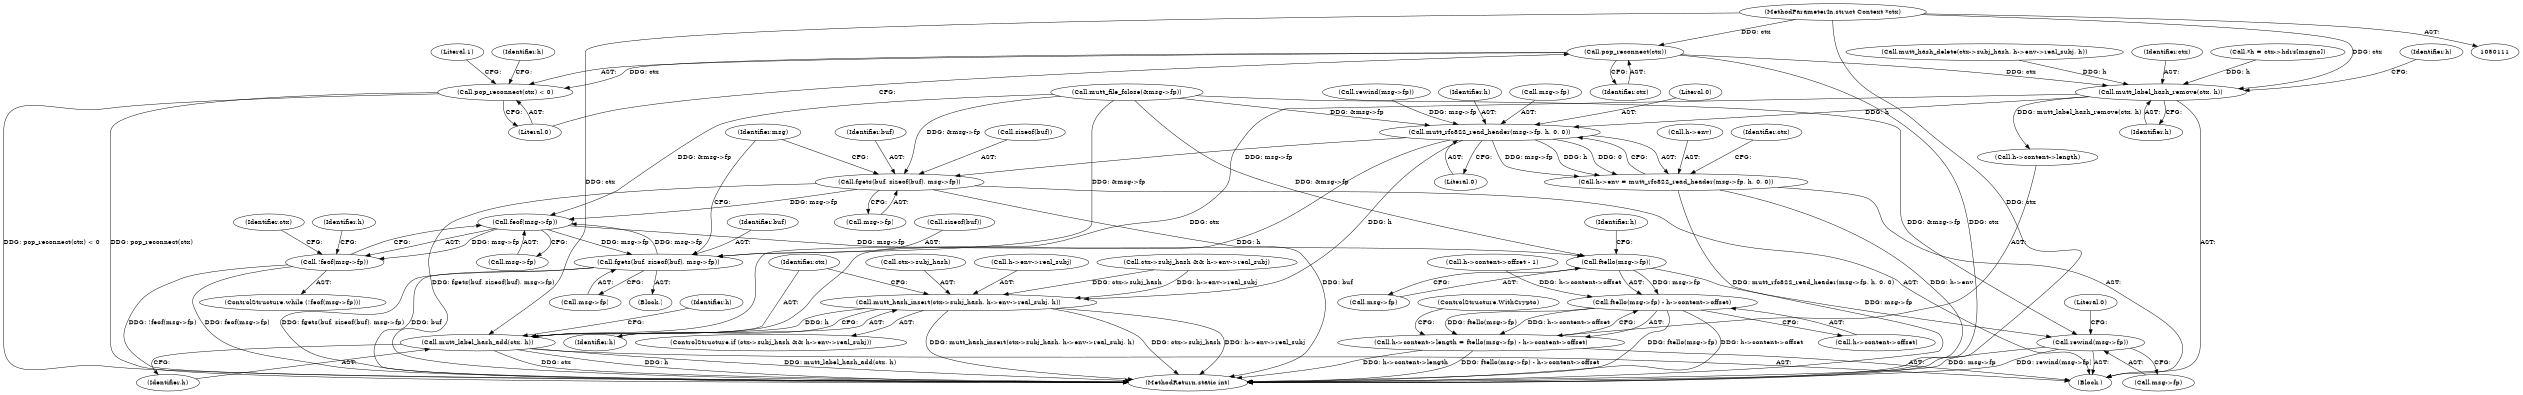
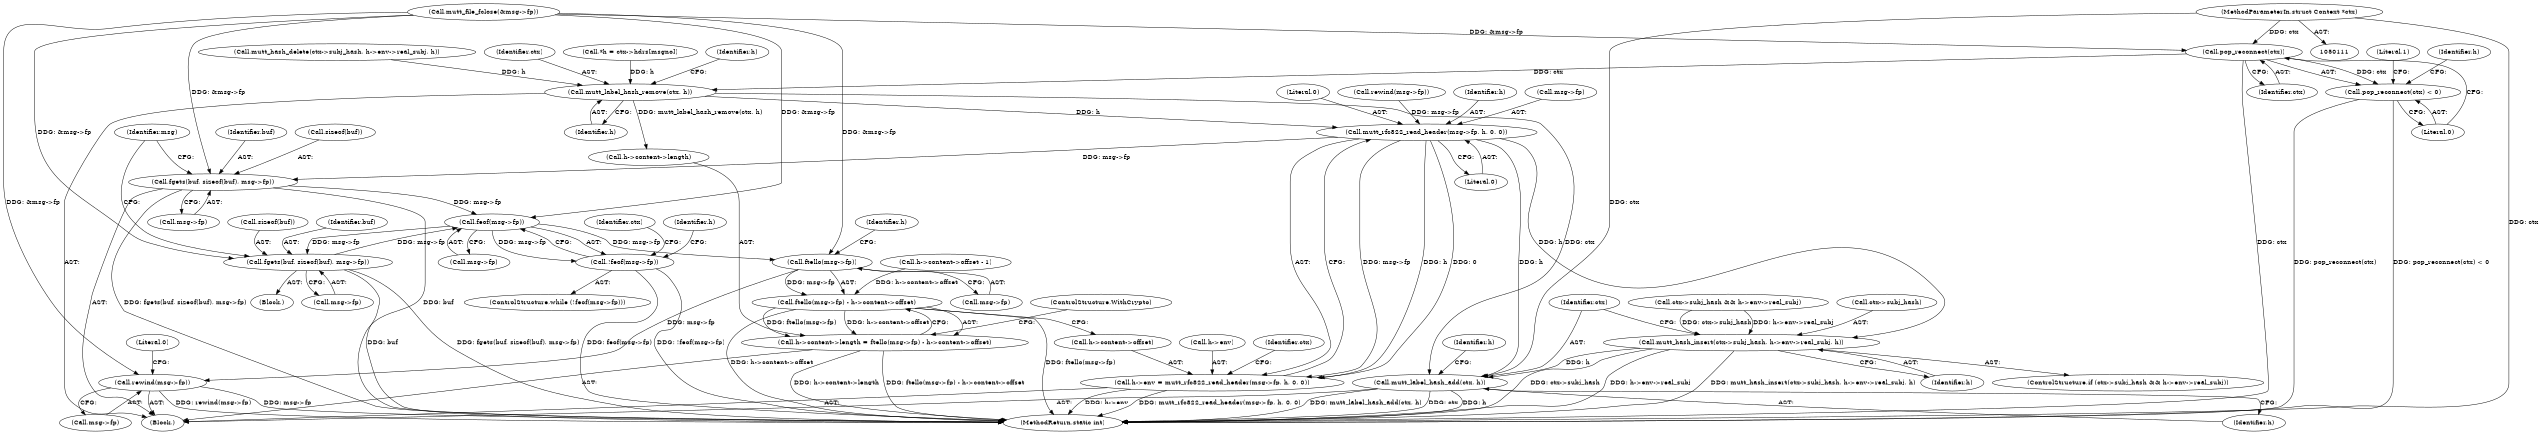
(2201, 26) -> none
(1302, 112) -> (1370, 32)
(1032, 262) -> none
(1812, 321) -> (1160, 362)
